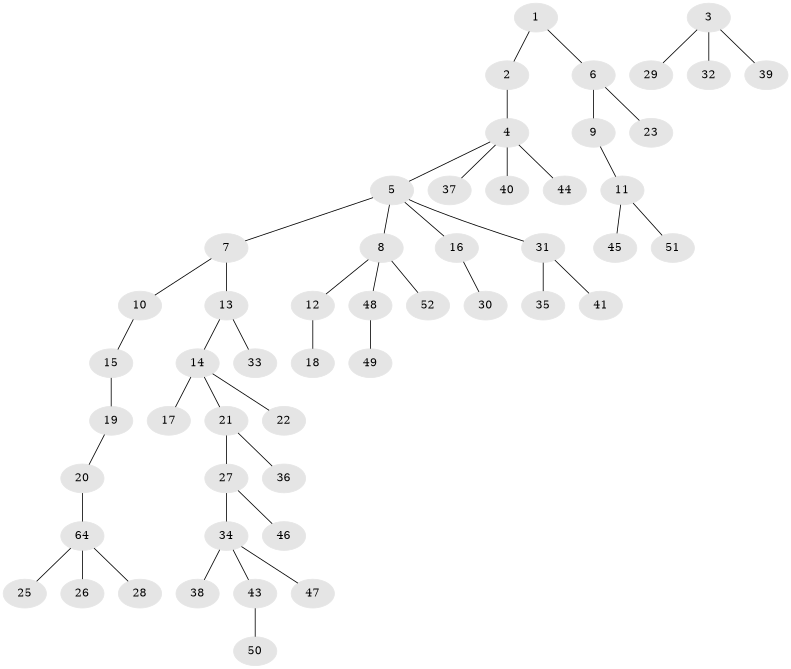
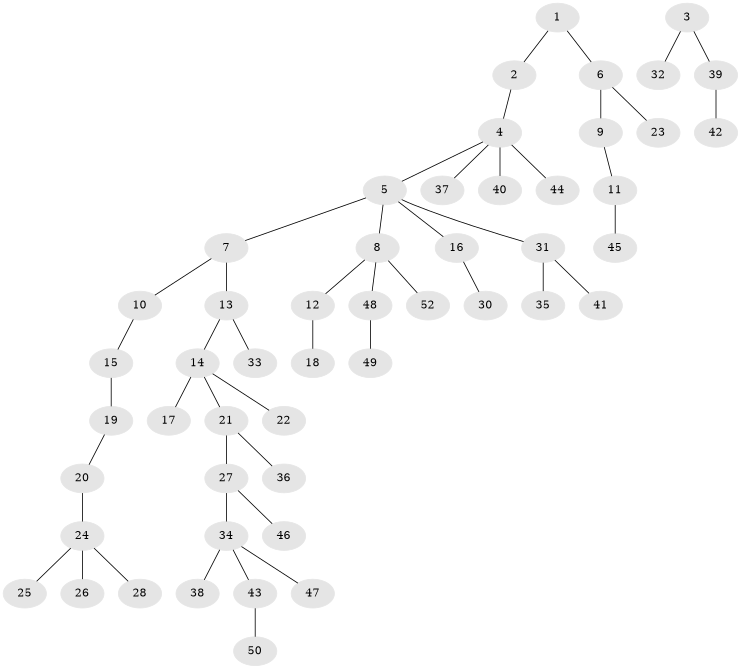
(651, 75) -> none
none -> (716, 133)
(673, 248) -> none
(82, 536) -> (82, 536)
